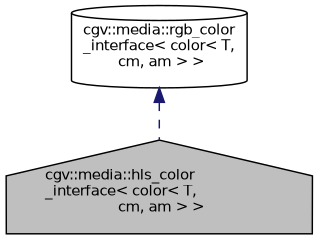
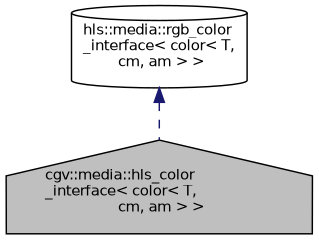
(159, 47) -> (159, 47)
